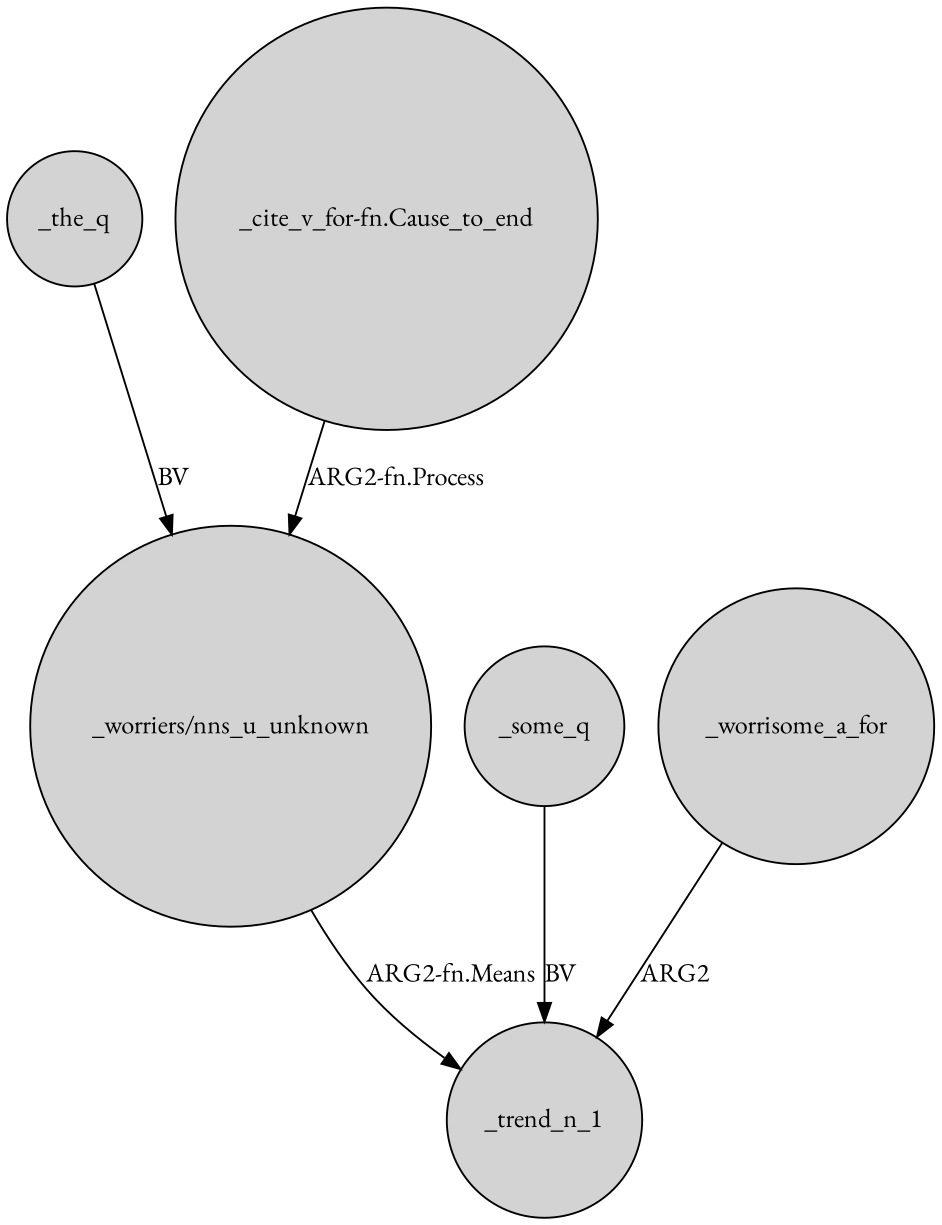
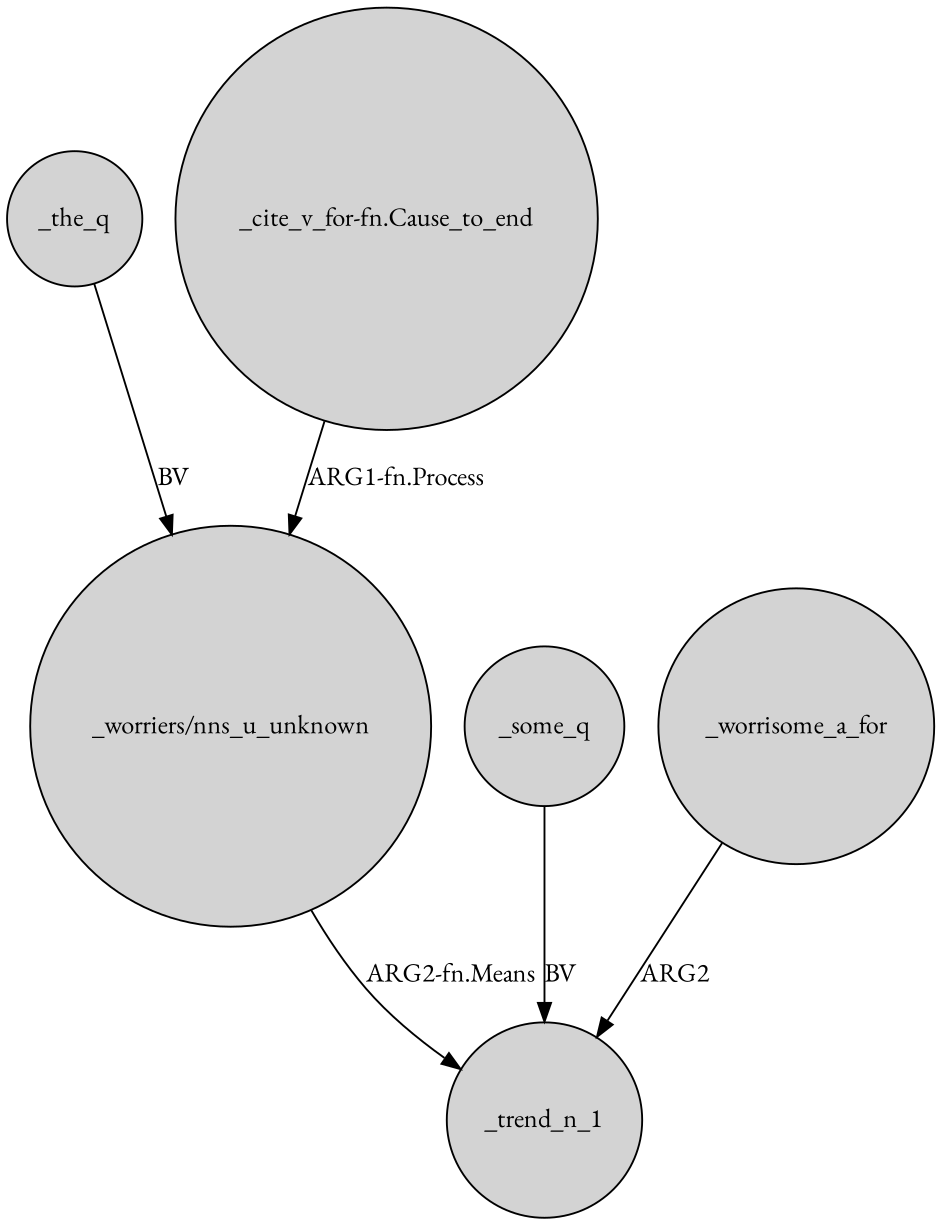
(396, 478) -> (396, 478)
